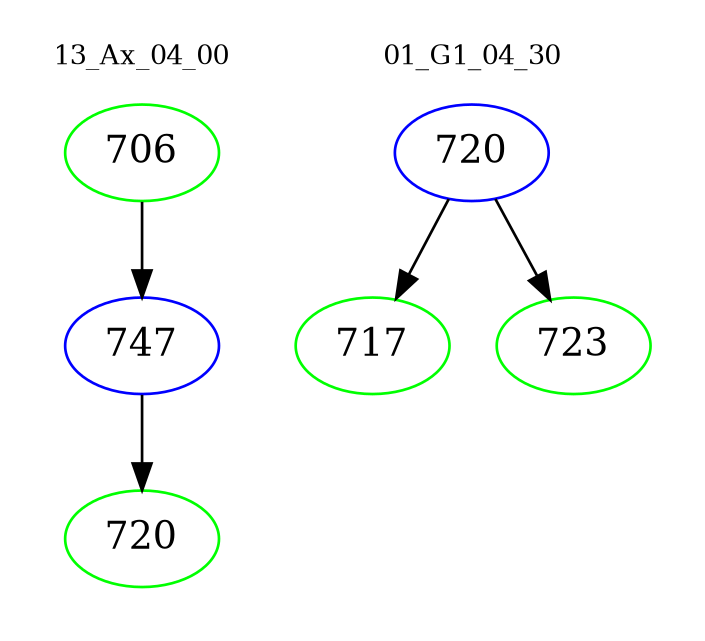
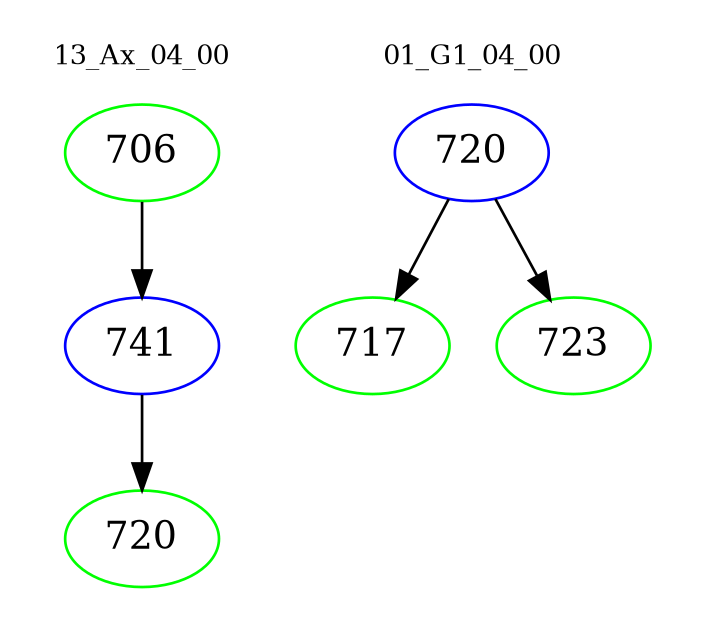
(473, 58) -> (473, 58)
(142, 346) -> (142, 346)
